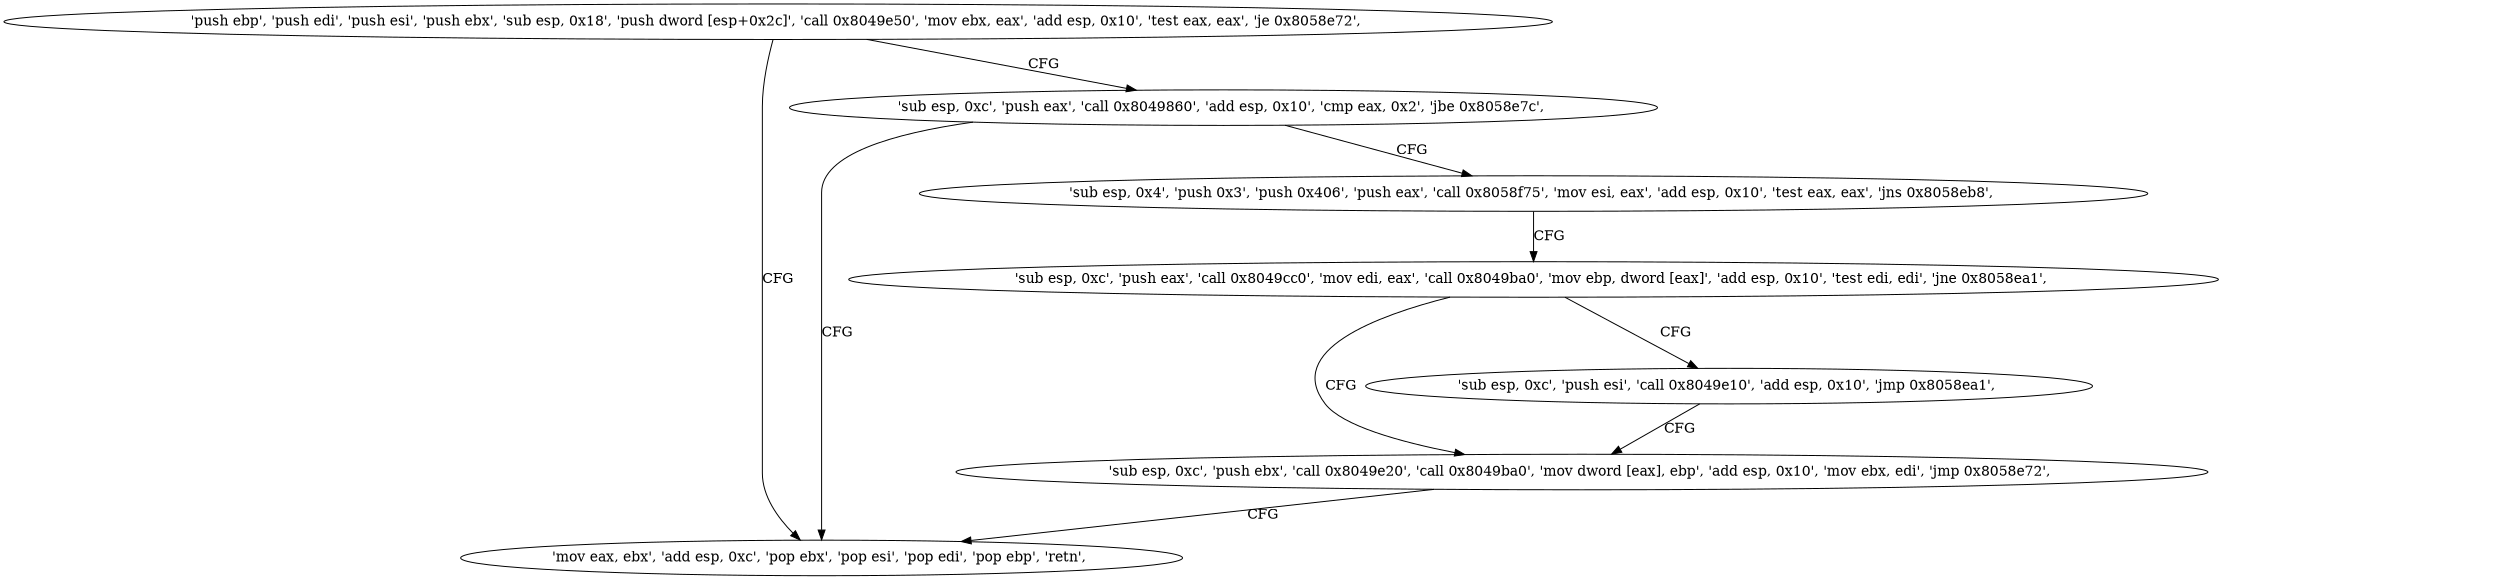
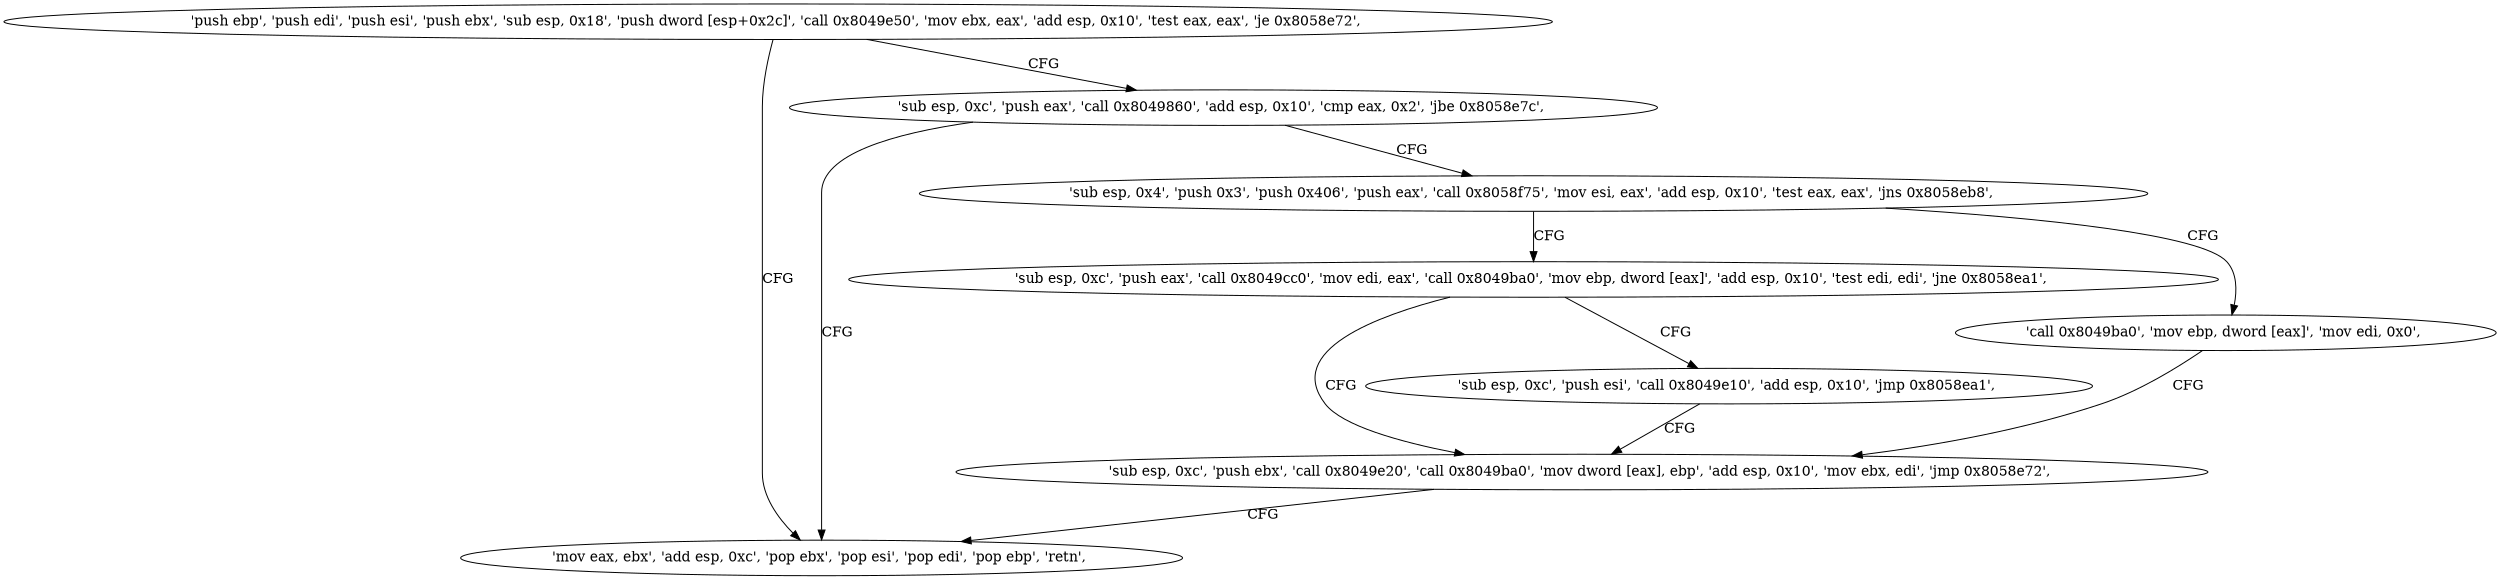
none -> (2226, 333)
